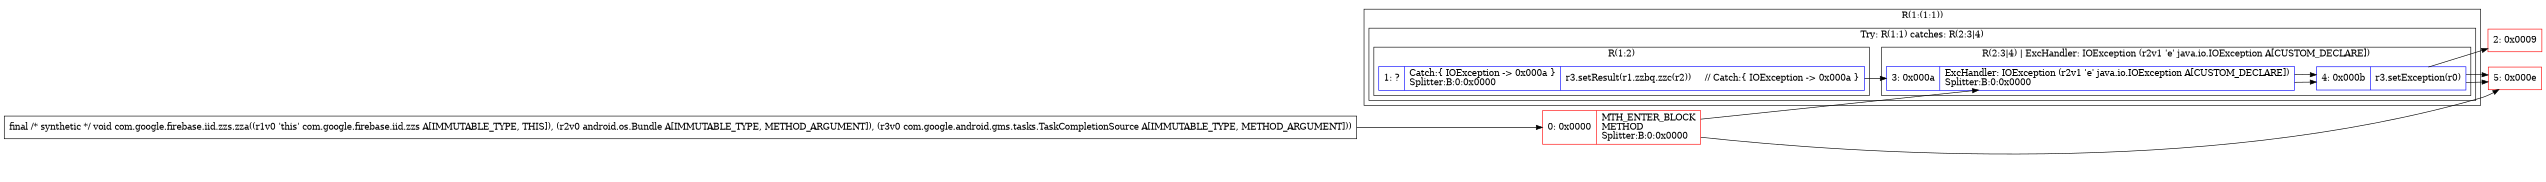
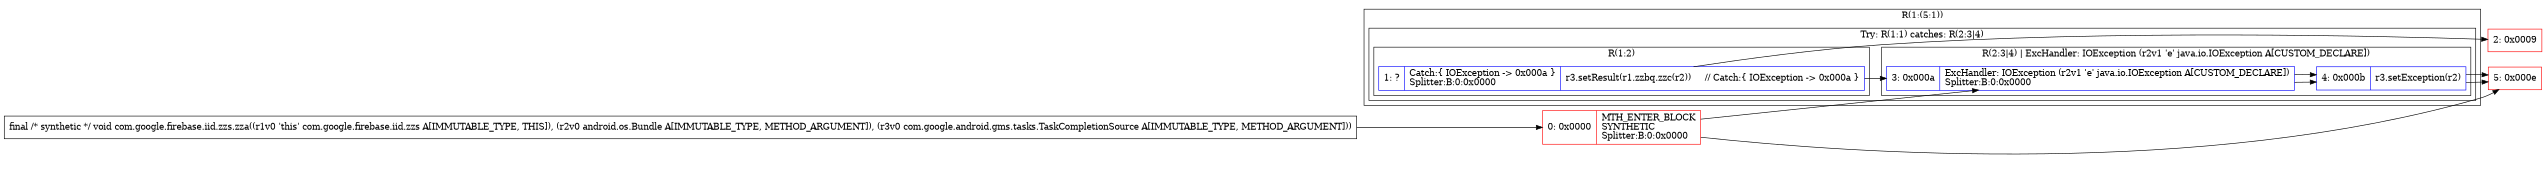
(1922, 16) -> (1922, 16)
(2455, 59) -> (2087, 36)
(2418, 78) -> (2418, 78)
(1623, 127) -> (1628, 127)
